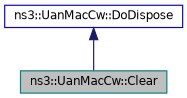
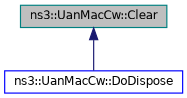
(94, 55) -> (94, 55)
